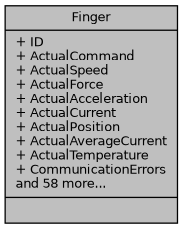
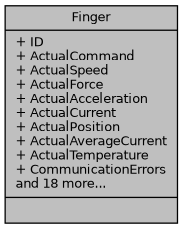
(61, 184) -> (61, 184)
